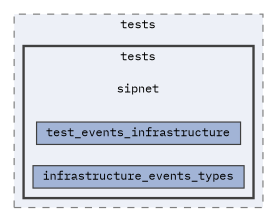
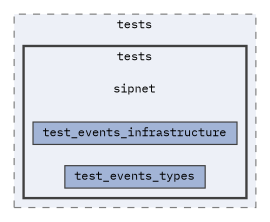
(139, 177) -> (135, 177)
